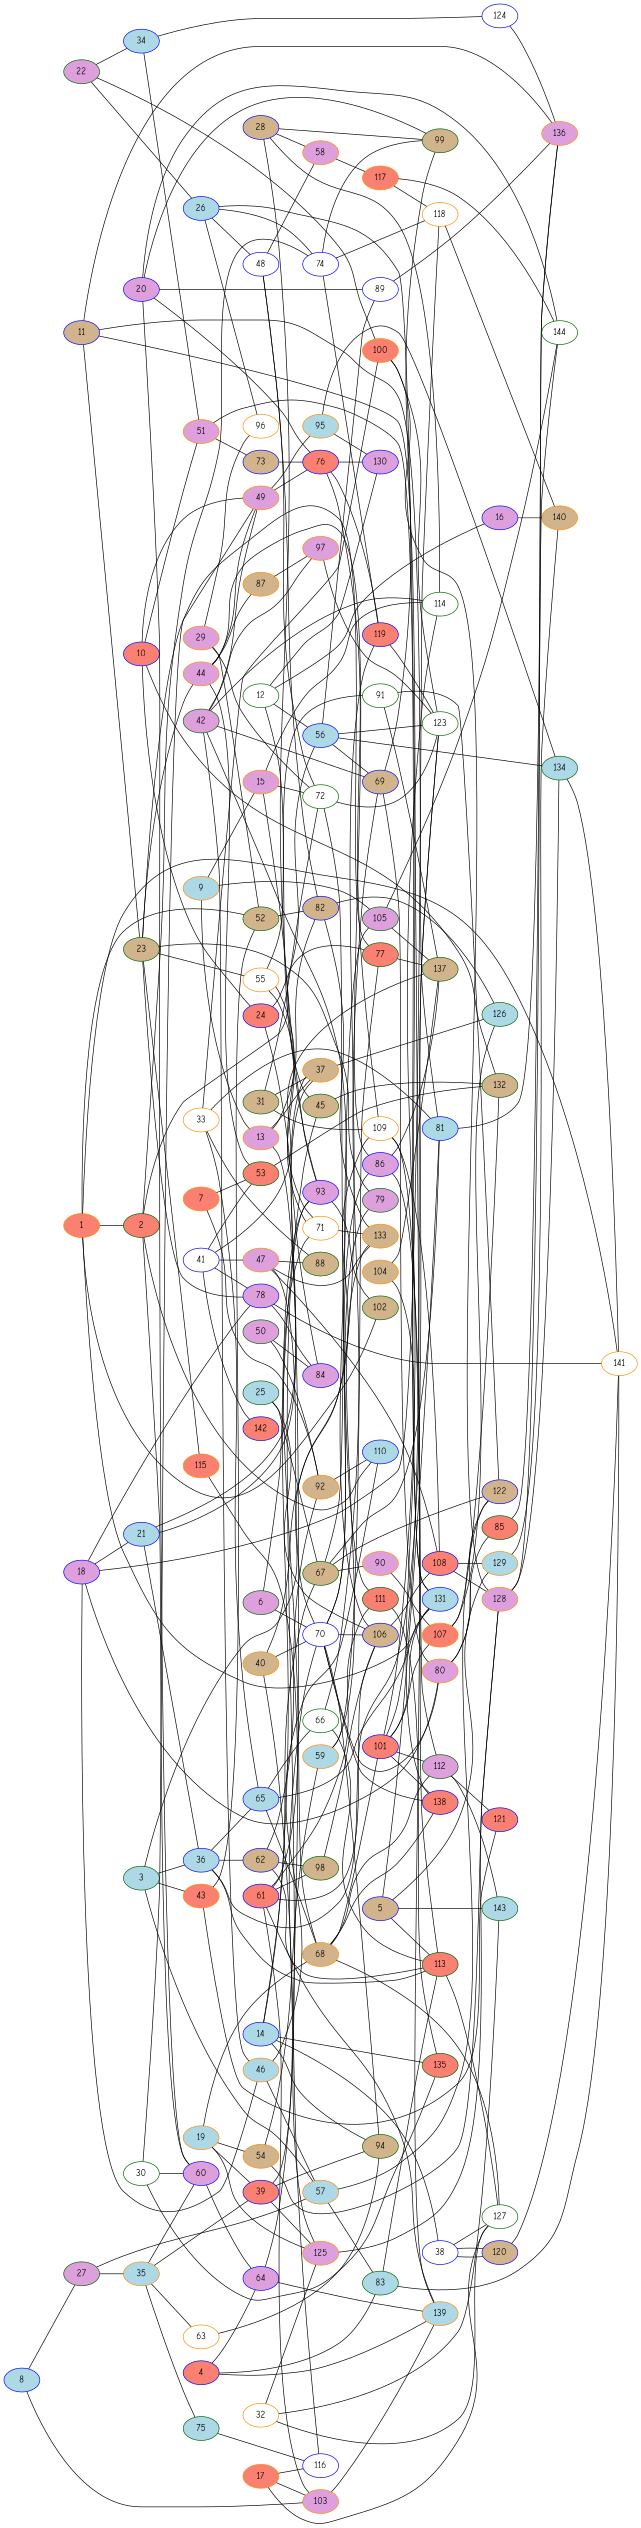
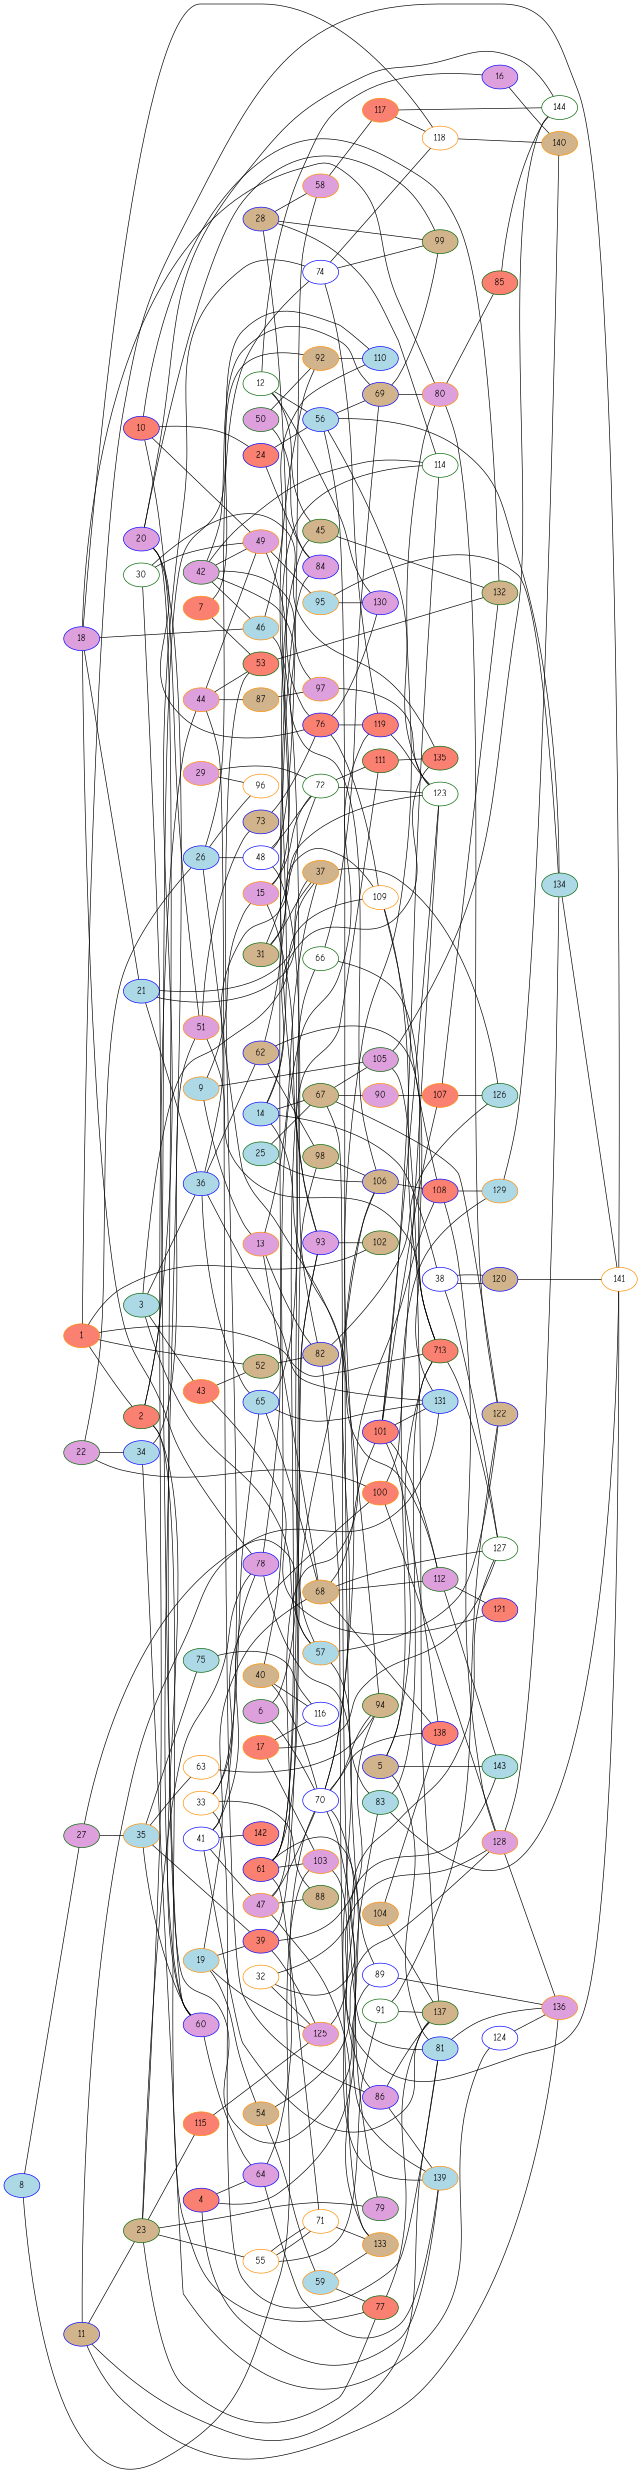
(239, 776) -> none
(440, 1964) -> (440, 1351)
